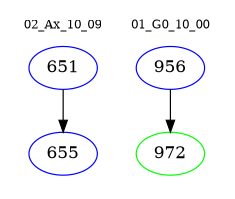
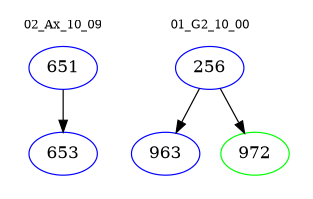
(171, 26) -> (210, 26)
(170, 68) -> (210, 68)
(63, 154) -> (63, 154)
none -> (166, 154)
